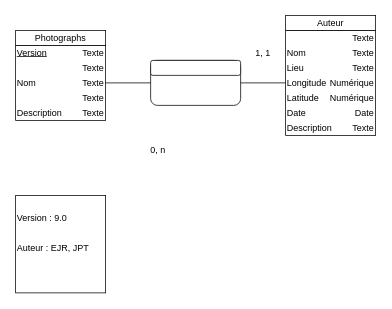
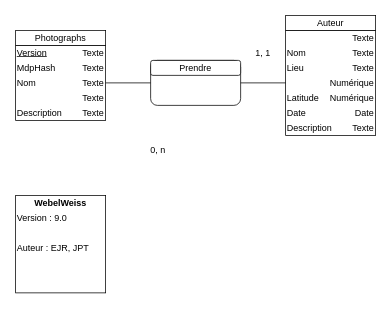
none -> (30, 68)
none -> (195, 68)
(308, 83) -> none
none -> (60, 203)
